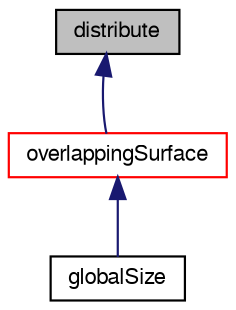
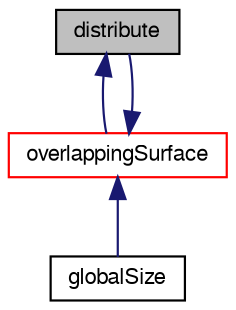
none -> (132, 83)
